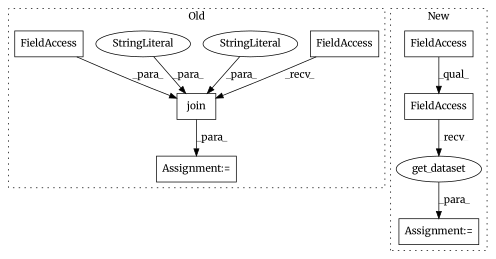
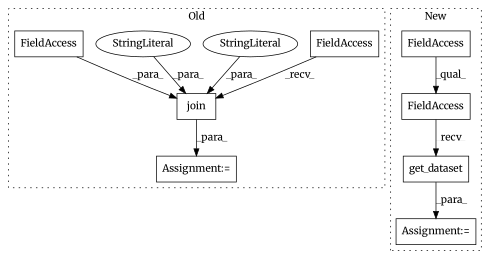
(439, 169) -> (436, 169)
